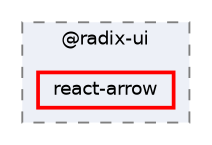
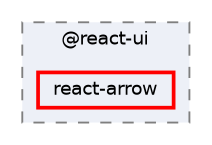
(106, 40) -> (106, 40)
